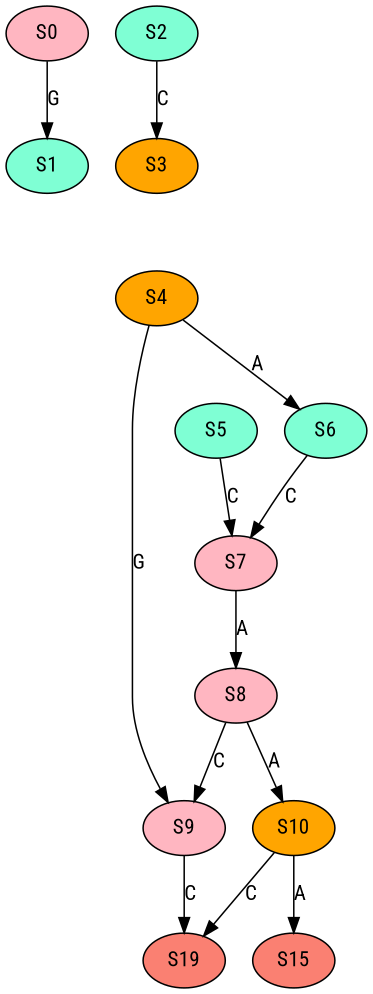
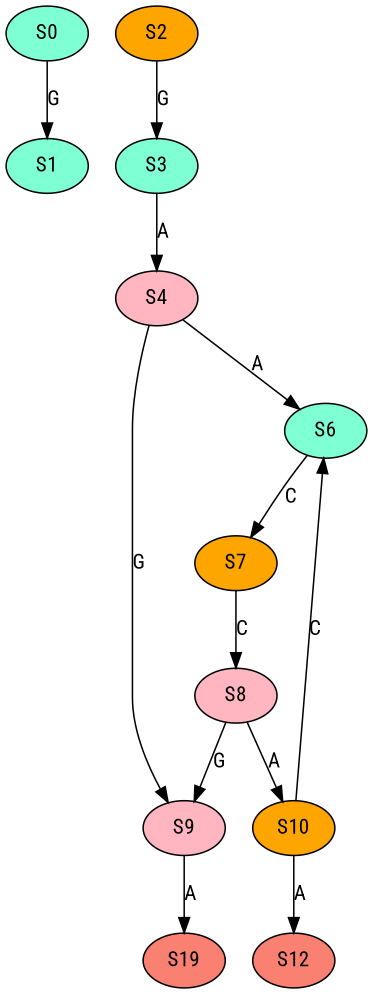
(47, 33) -> (47, 33)
(157, 33) -> (157, 33)
(164, 100) -> (164, 100)
(157, 166) -> (157, 166)
none -> (157, 224)
(157, 298) -> (157, 298)
(216, 431) -> none
(236, 563) -> (236, 563)
(243, 629) -> (243, 629)
(220, 762) -> (220, 762)
(244, 888) -> (309, 637)
(191, 894) -> (191, 894)
(294, 961) -> (294, 961)
